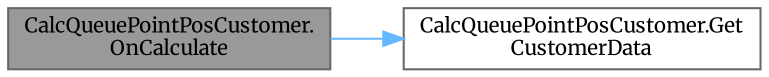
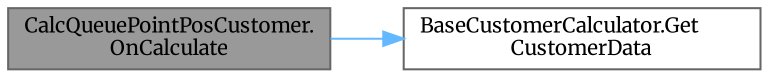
(582, 39) -> (582, 39)
